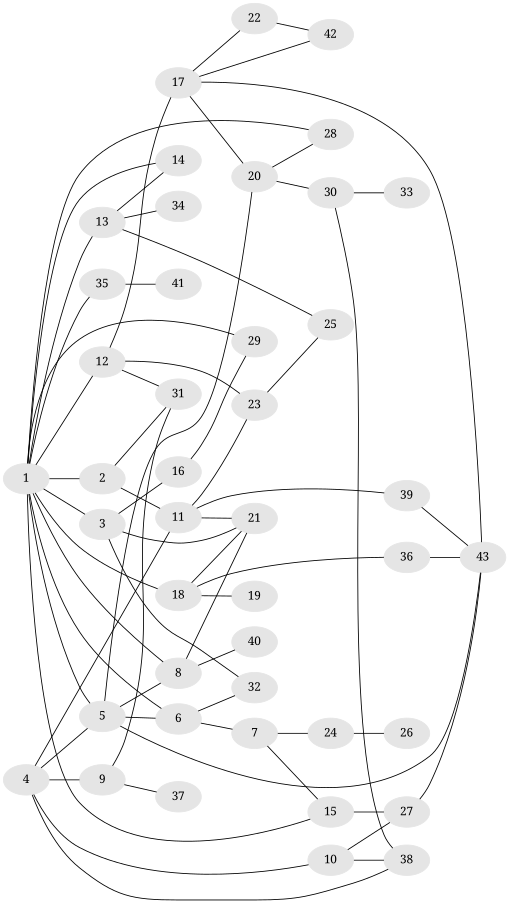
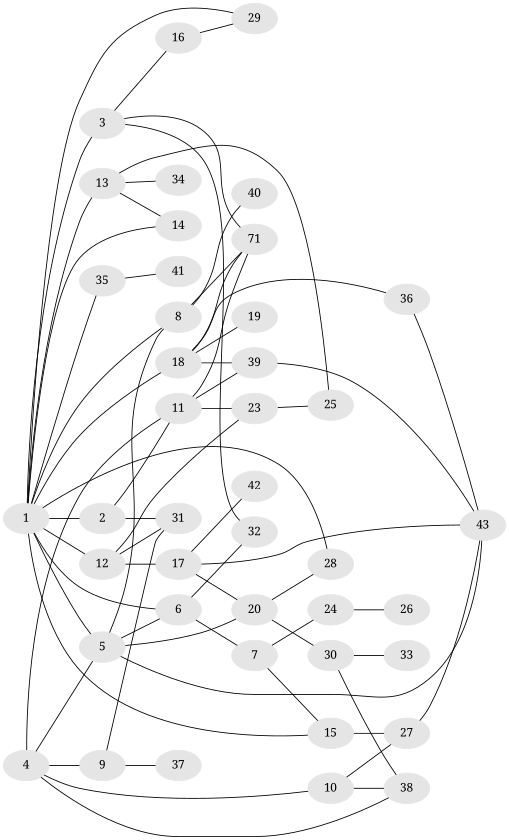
(255, 19) -> none
none -> (217, 363)
(255, 518) -> (255, 239)
